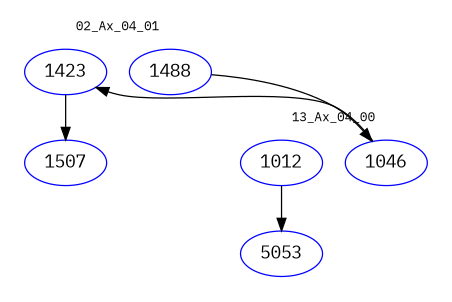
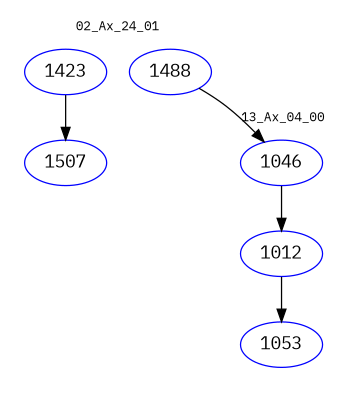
(118, 27) -> (118, 27)
(247, 97) -> (282, 202)
(282, 254) -> (282, 345)
